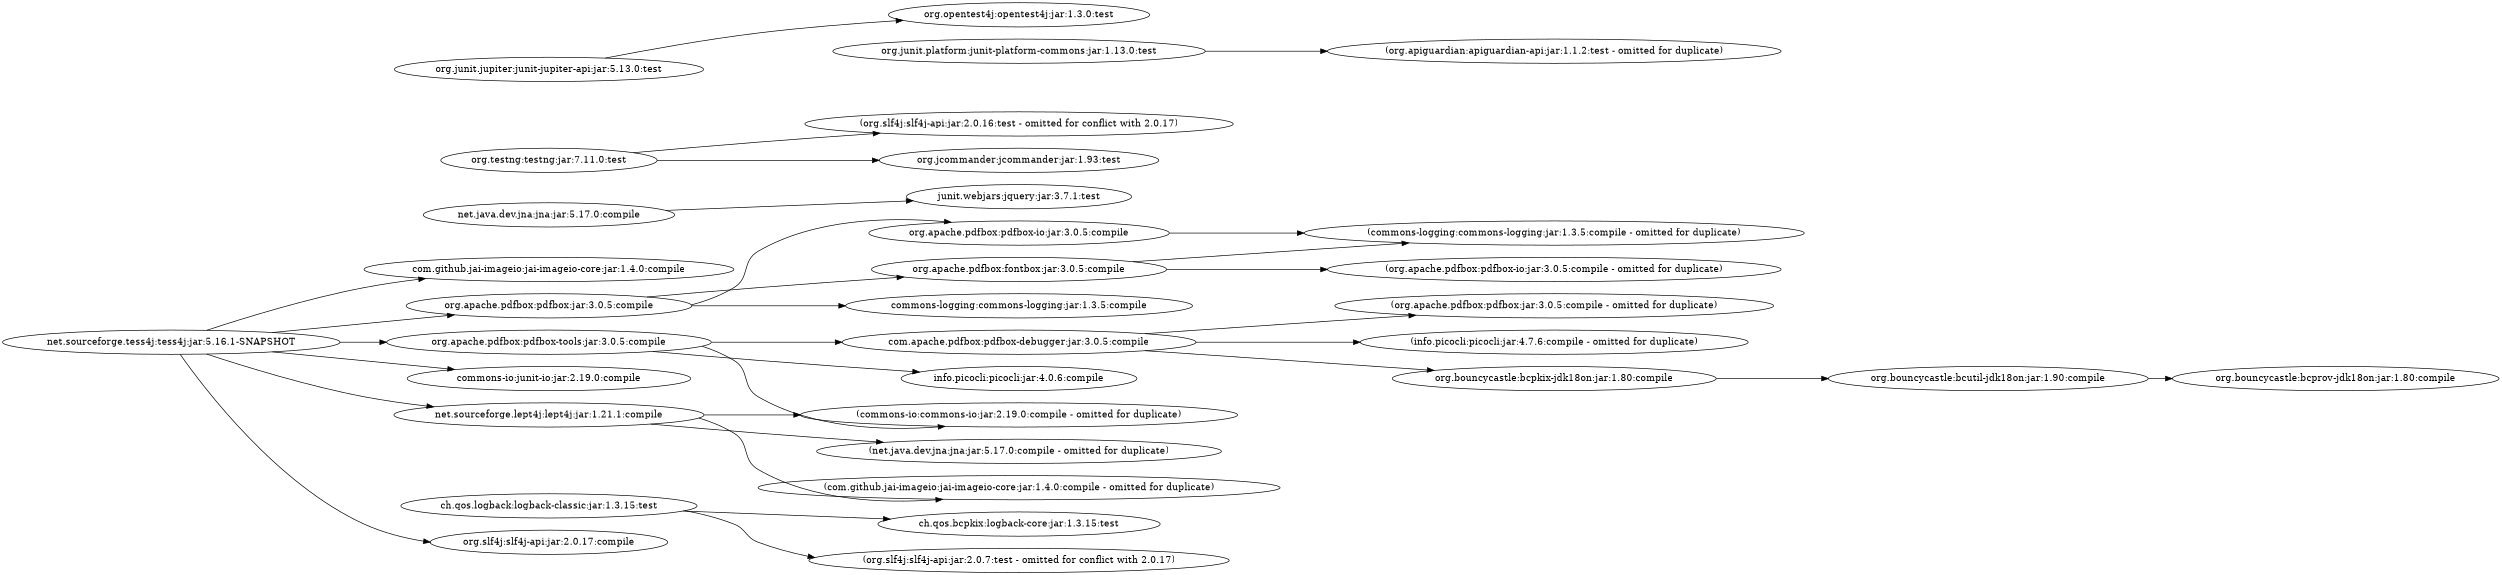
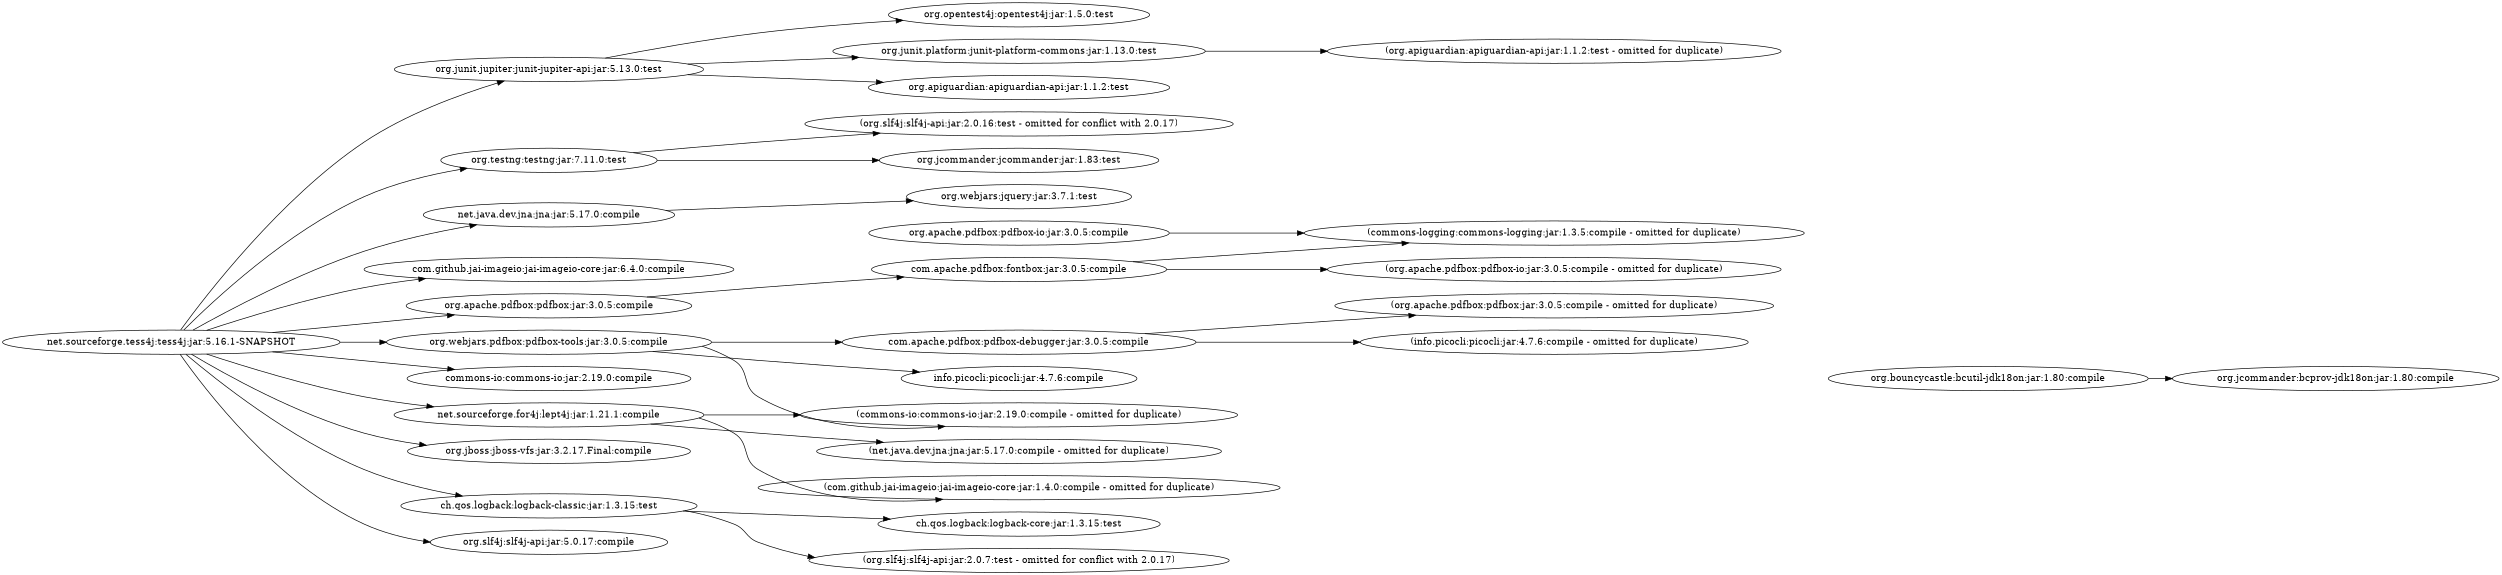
(1019, 15) -> (1019, 15)
none -> (770, 61)
none -> (1019, 88)
(1019, 160) -> (1019, 160)
none -> (318, 178)
(1019, 197) -> (1019, 197)
none -> (309, 227)
(804, 232) -> none
none -> (327, 265)
(549, 269) -> (549, 269)
(1019, 269) -> (1019, 269)
(1019, 306) -> none
(549, 342) -> (549, 342)
(549, 379) -> (549, 379)
(1019, 379) -> (1019, 379)
(1554, 379) -> none
(1988, 379) -> (1988, 379)
(2336, 379) -> (2336, 379)
(549, 415) -> (549, 415)
none -> (311, 443)
none -> (549, 451)
(1019, 524) -> (1019, 524)
(549, 542) -> (549, 542)
